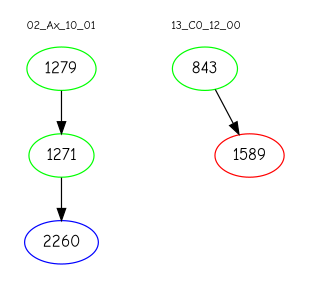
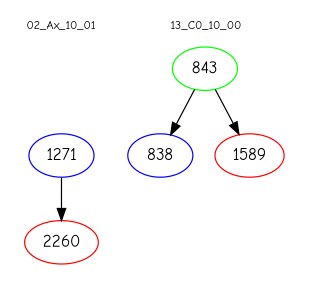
(206, 26) -> (206, 26)
(61, 69) -> none
(61, 156) -> (61, 156)
none -> (160, 156)
(61, 242) -> (61, 242)
